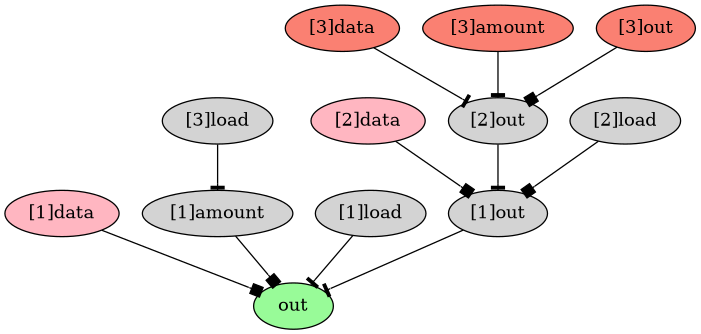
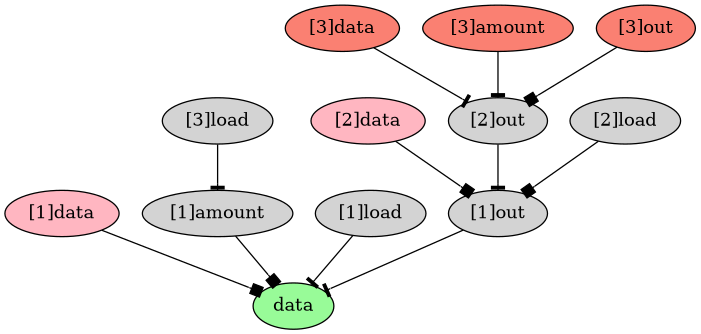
(293, 306) -> (293, 306)
